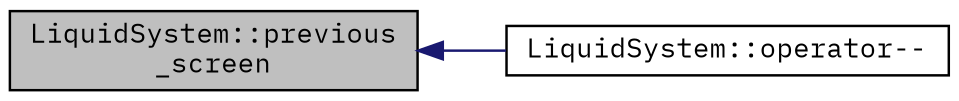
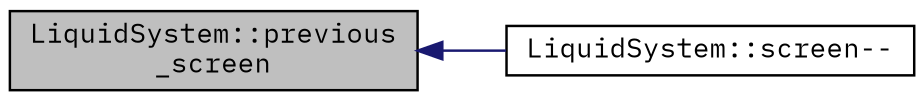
(728, 51) -> (710, 51)
